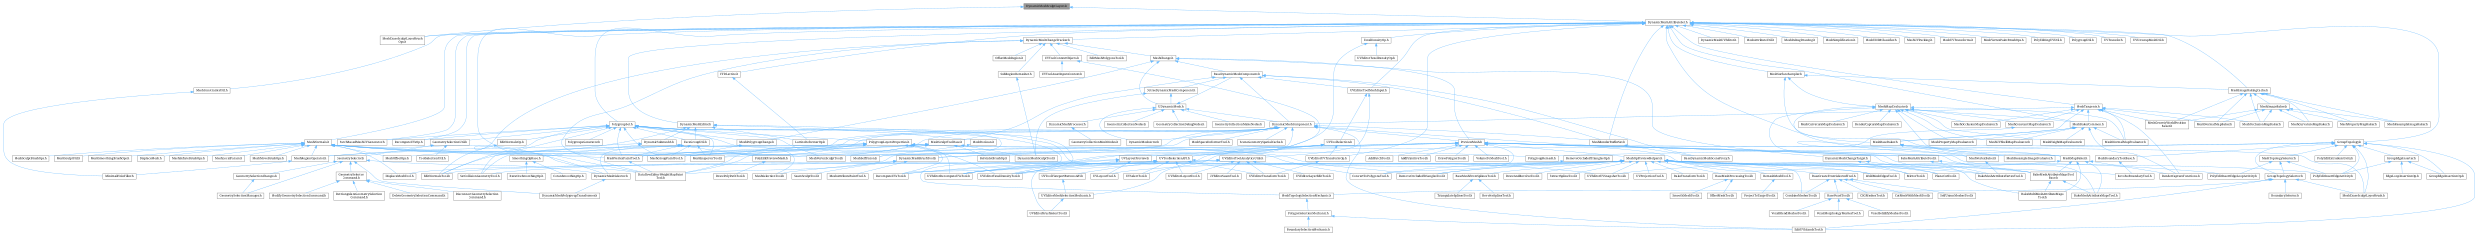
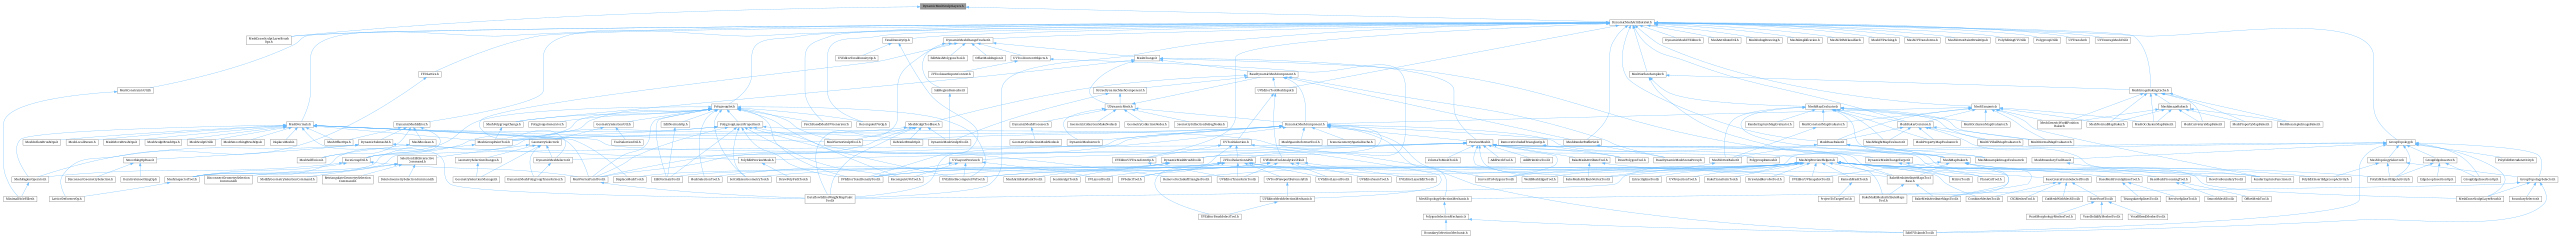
(1823, 125) -> none
(754, 134) -> (126, 190)
(680, 151) -> (419, 151)
(1500, 167) -> (1583, 151)
(351, 176) -> (417, 160)
(569, 176) -> (90, 180)
(1957, 196) -> none
